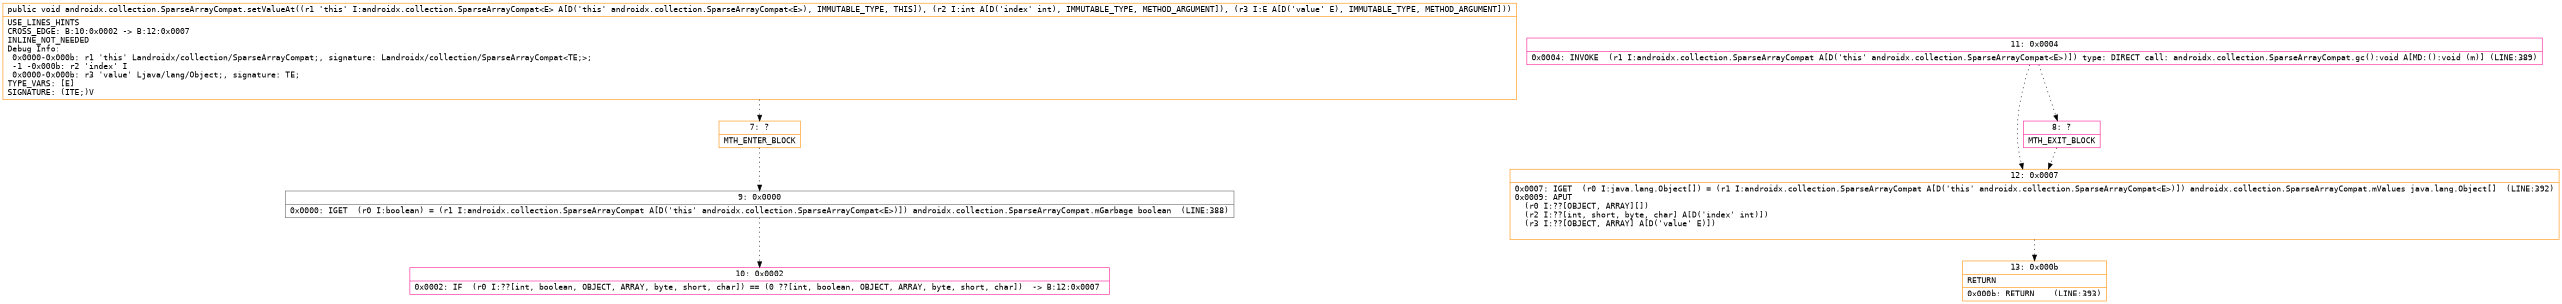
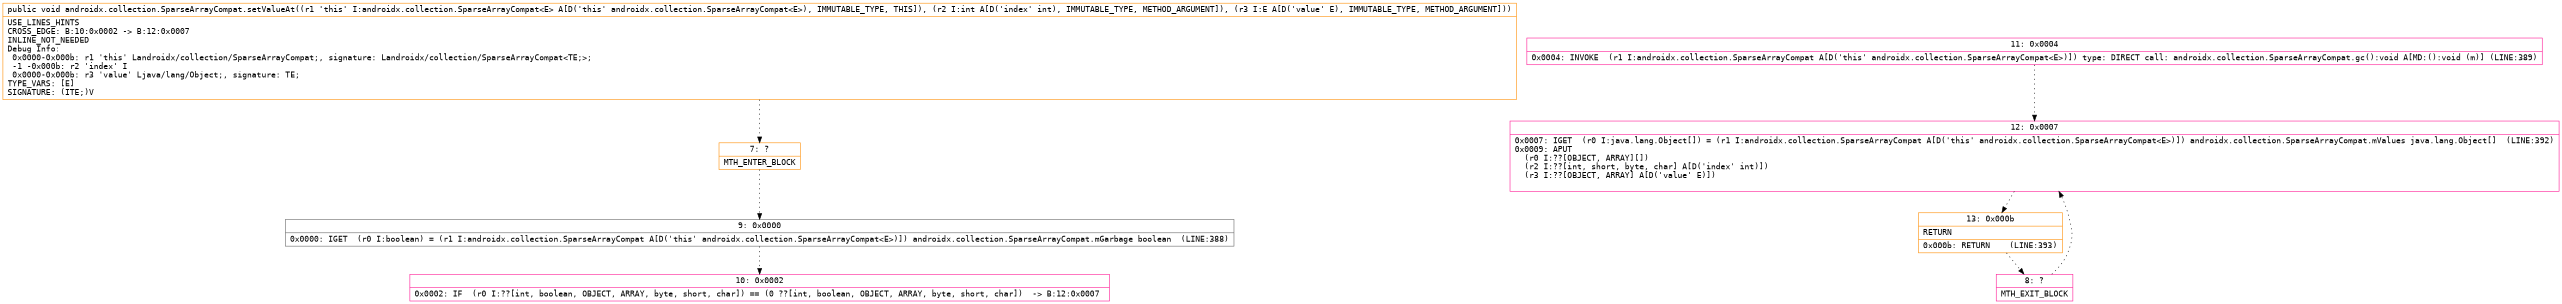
(2047, 90) -> (2013, 261)
(2035, 204) -> (2035, 156)
